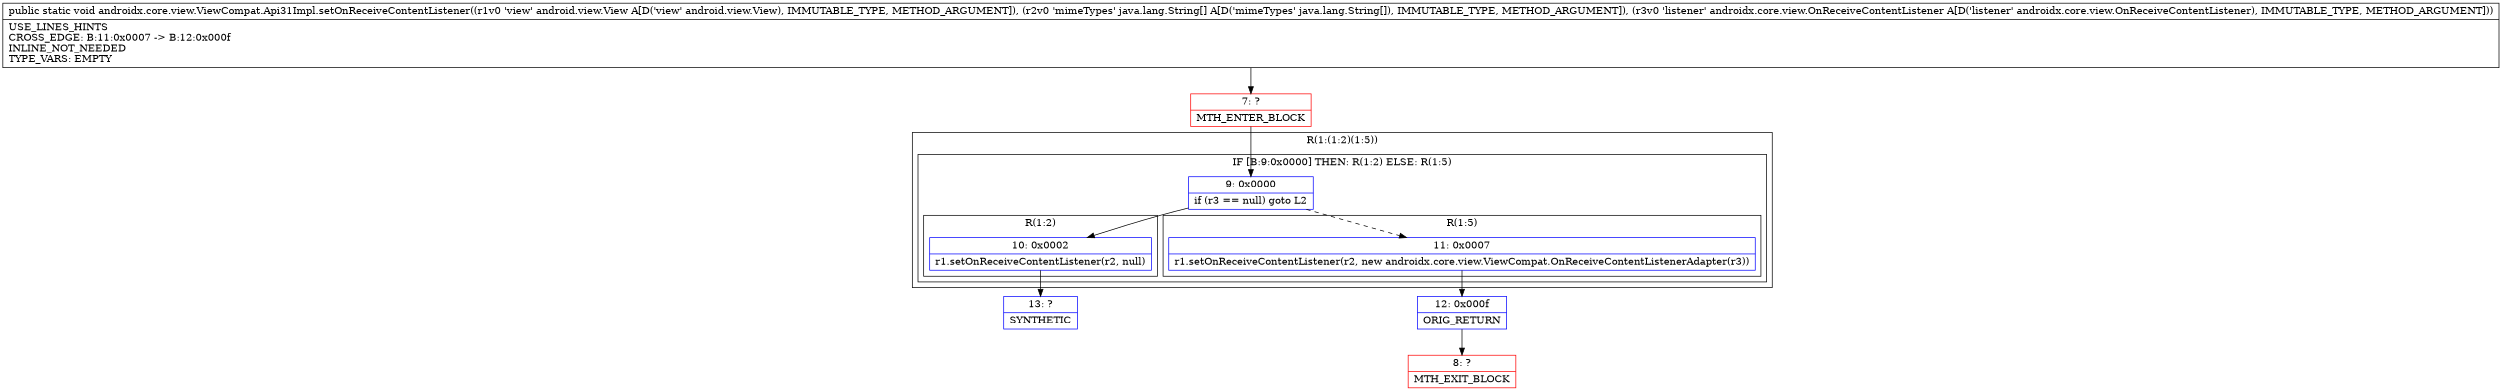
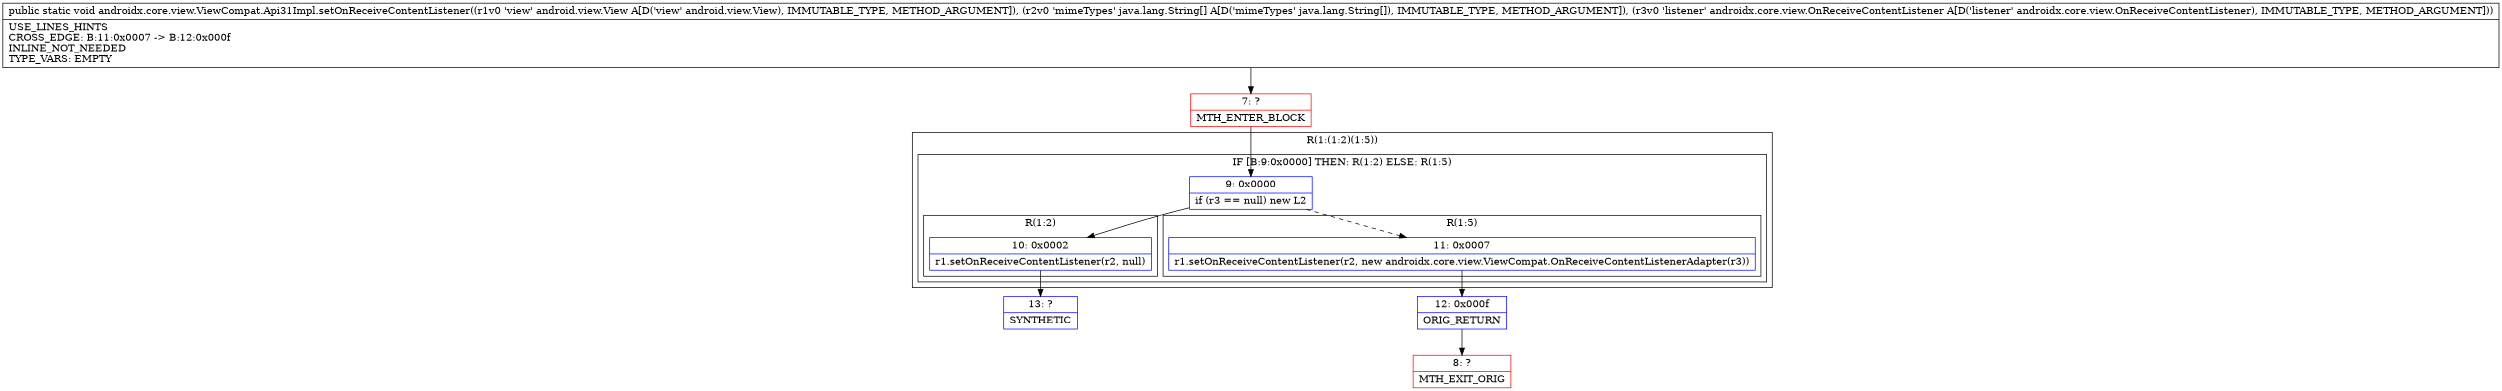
(1251, 201) -> (1251, 201)
(1462, 379) -> (1462, 379)
